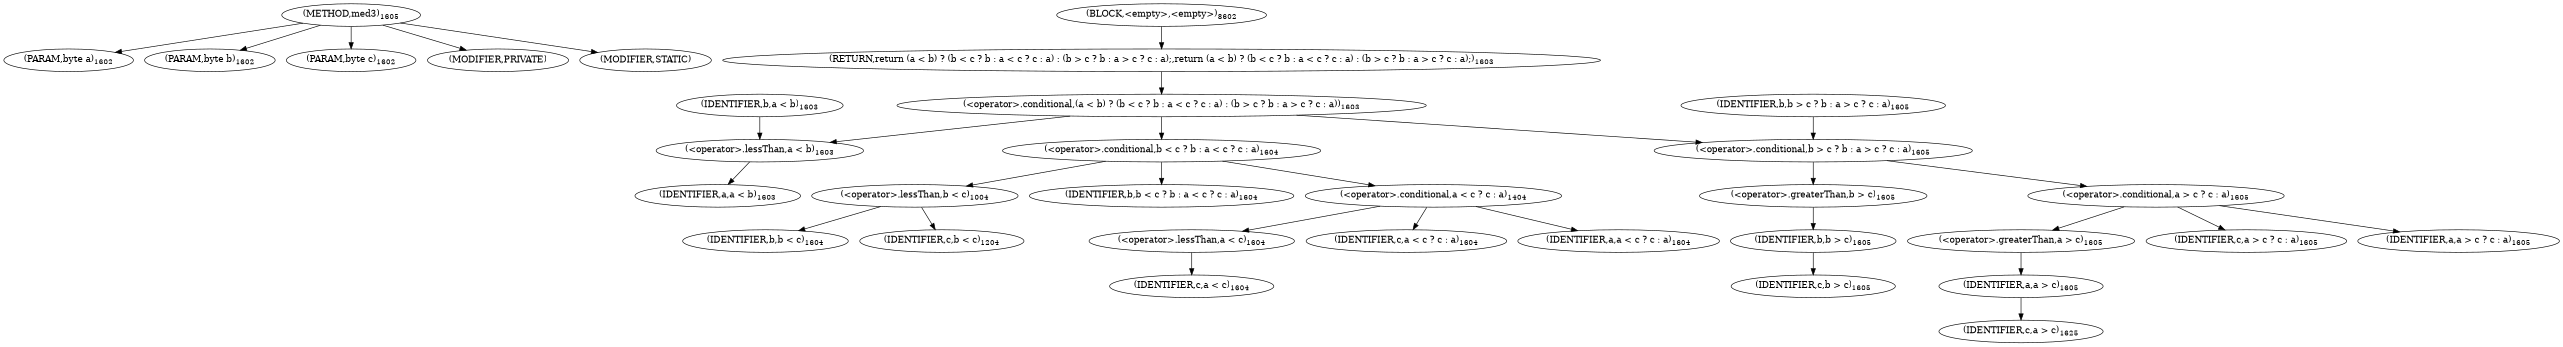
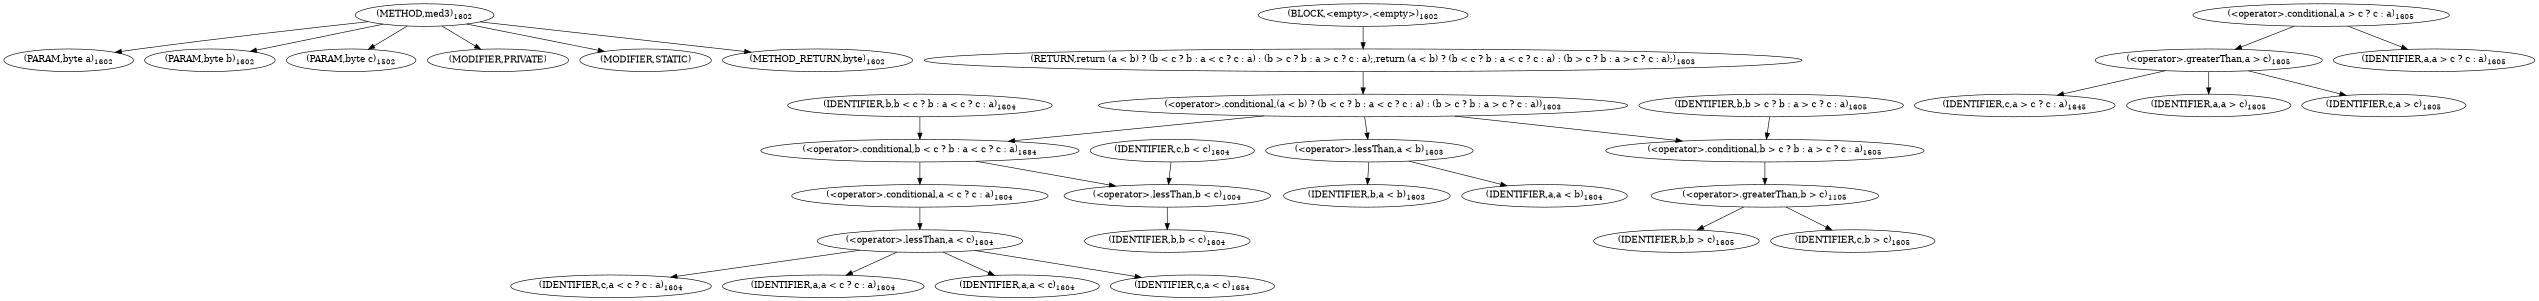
(390, 14) -> (463, 14)
(1228, 14) -> (1429, 14)
(386, 59) -> (386, 59)
none -> (818, 60)
(760, 125) -> (1368, 170)
(1269, 150) -> (1028, 150)
(1162, 170) -> (920, 125)
(1984, 173) -> none
(767, 195) -> (1594, 195)
(1517, 195) -> (1004, 195)
(1886, 195) -> (1838, 195)
(927, 216) -> (1170, 170)
(1422, 216) -> (768, 263)
(2198, 217) -> (2114, 82)
(1524, 218) -> (874, 262)
(990, 240) -> (1221, 150)
(2309, 240) -> (2077, 105)
(1813, 261) -> (1806, 217)
(1240, 285) -> (1241, 285)
none -> (1017, 286)
(2021, 306) -> (2294, 82)
(2069, 331) -> (2432, 105)
